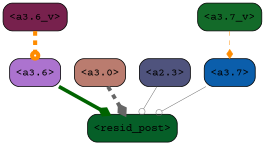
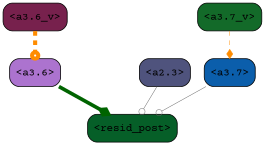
(100, 73) -> none
